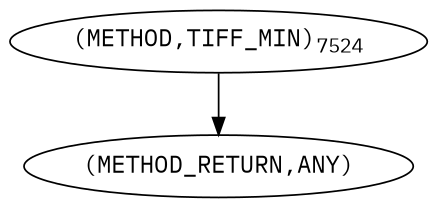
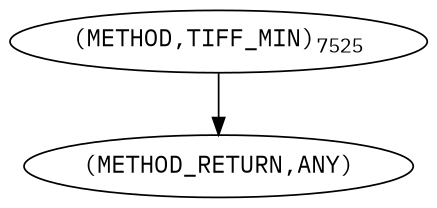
(341, 39) -> (341, 39)
